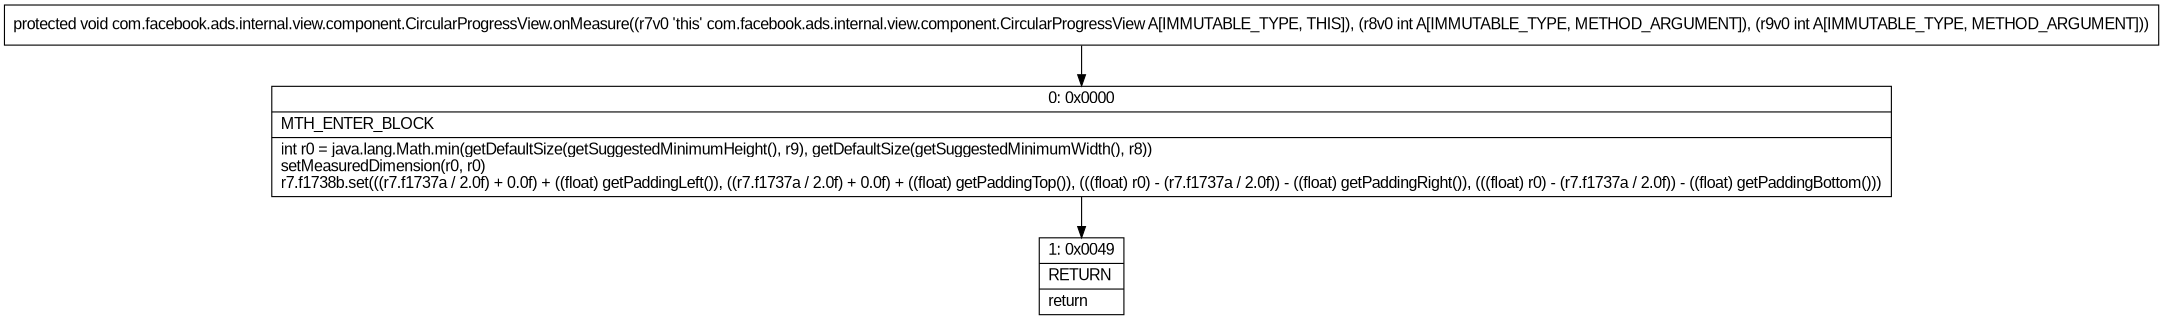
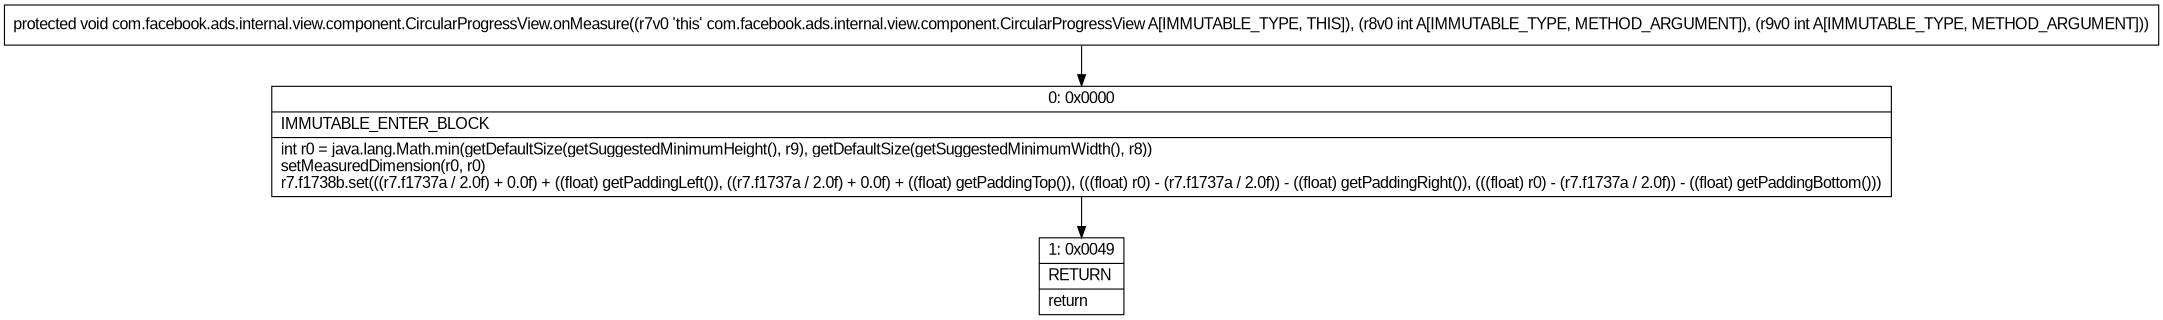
(358, 124) -> (385, 124)
